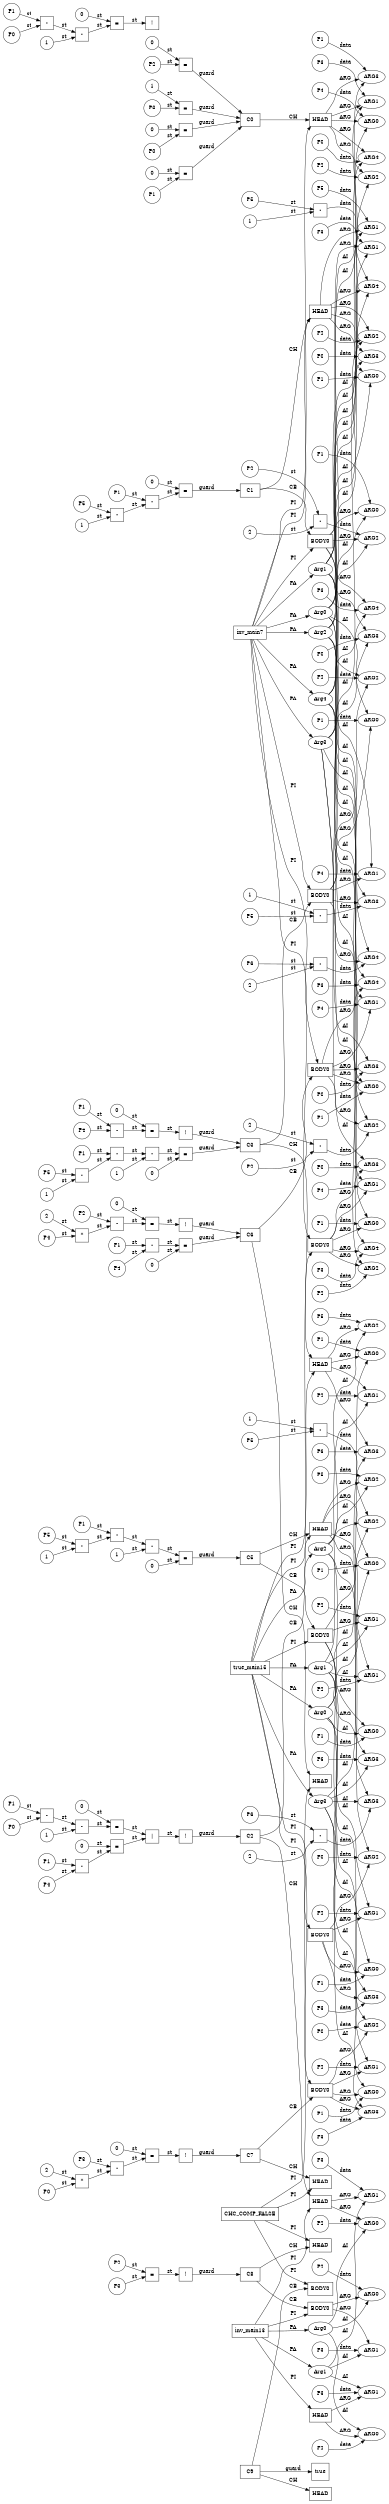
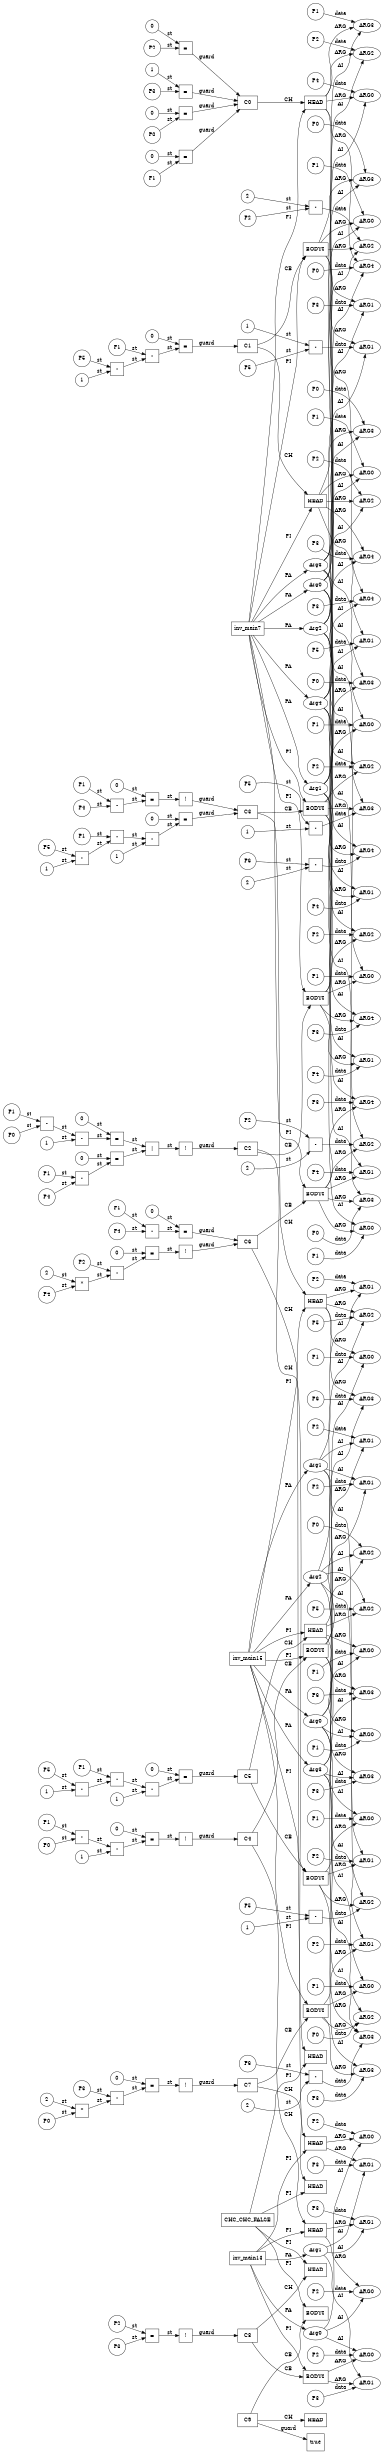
(250, 1668) -> (248, 1659)
none -> (248, 1839)
(250, 2214) -> (248, 2220)
